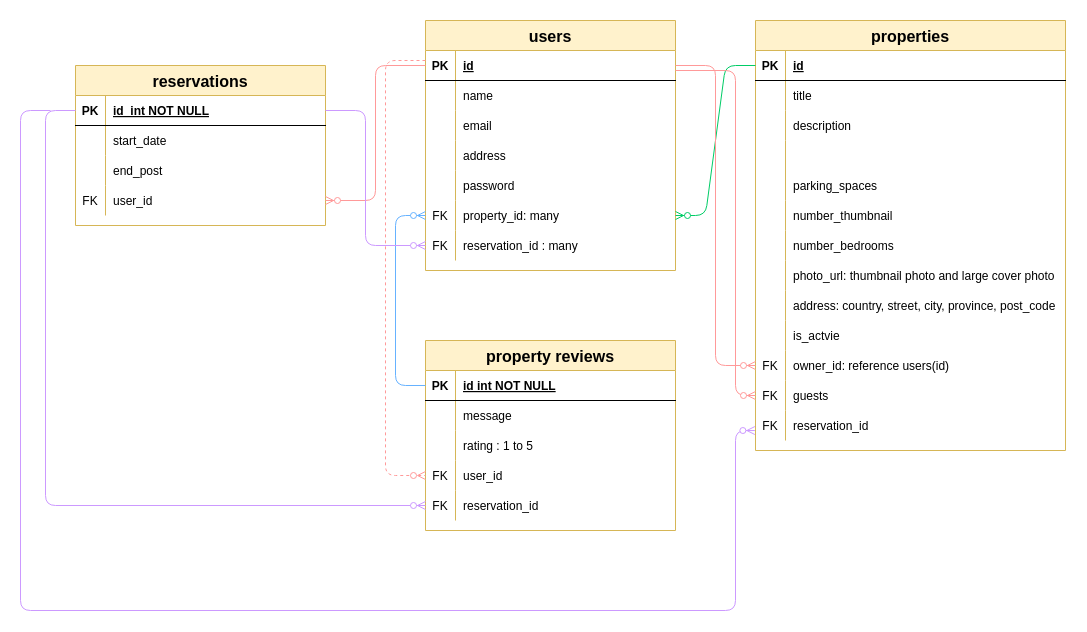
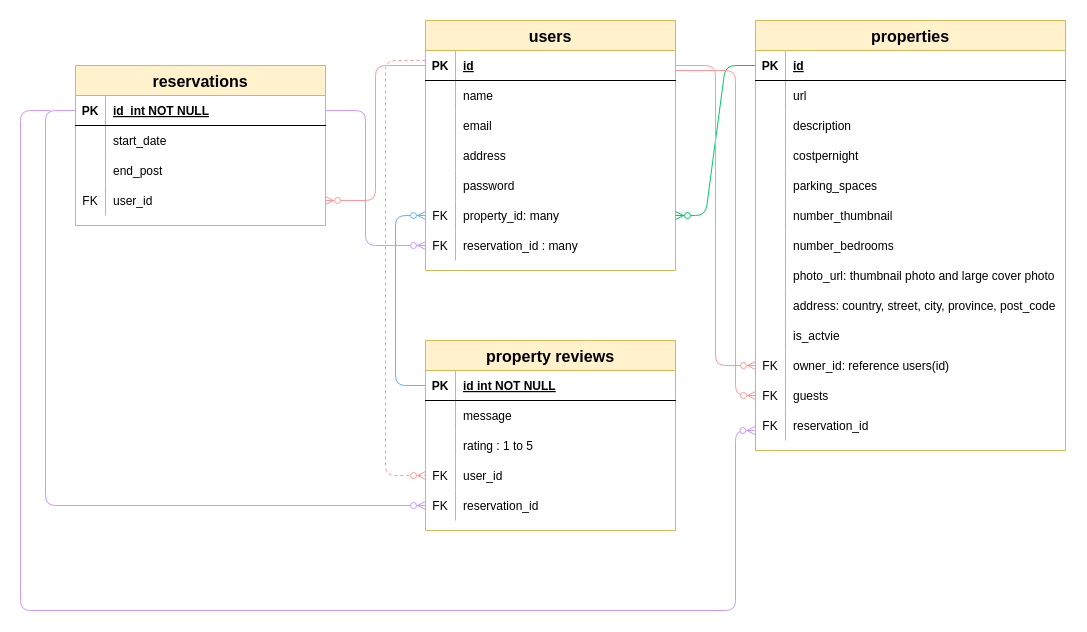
(807, 96) -> (802, 96)
none -> (926, 156)
